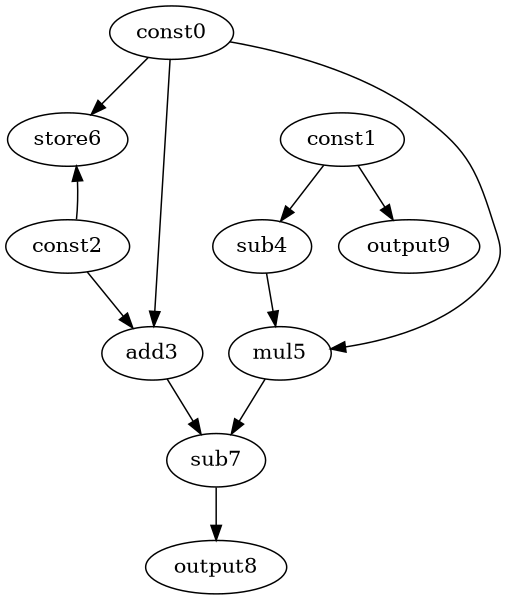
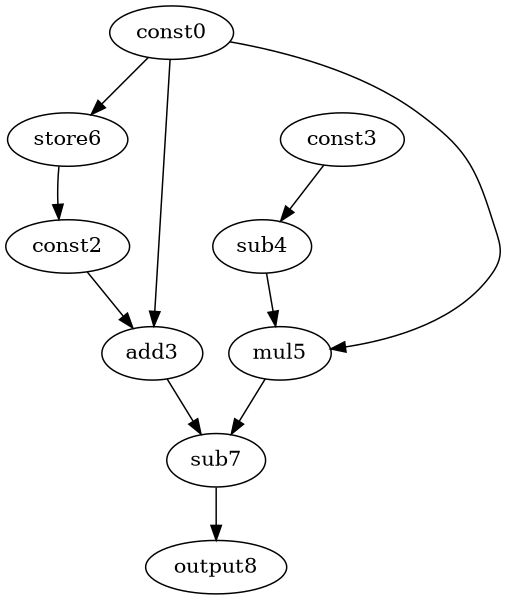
(342, 140) -> (342, 140)
(78, 200) -> (58, 185)
(409, 246) -> none
